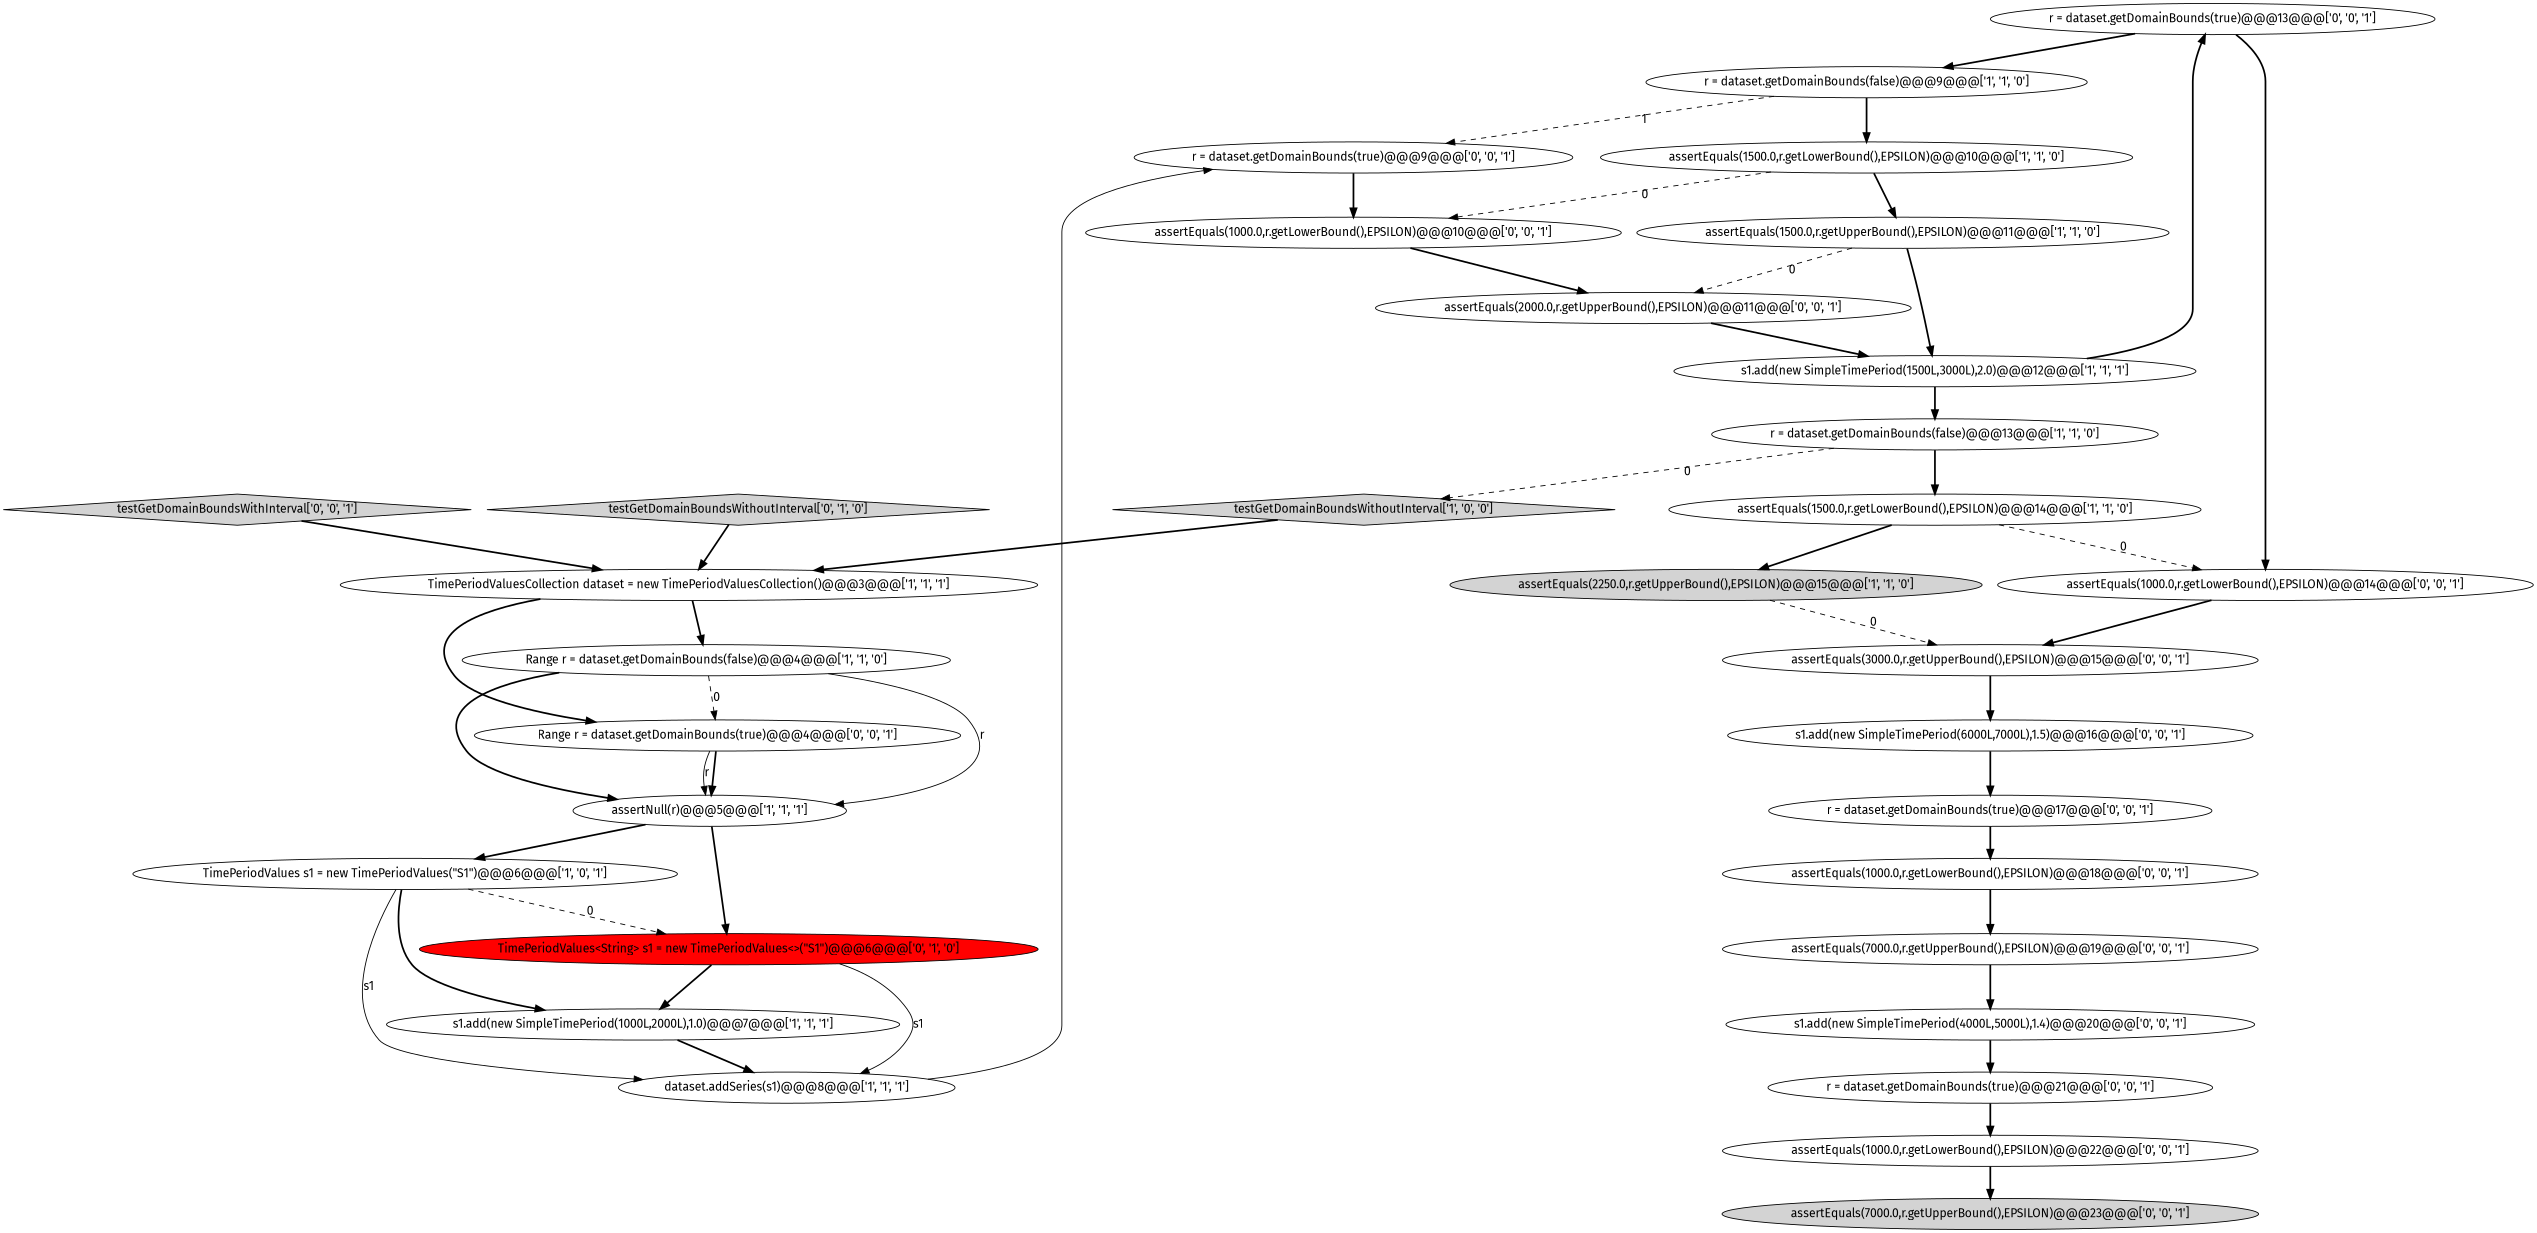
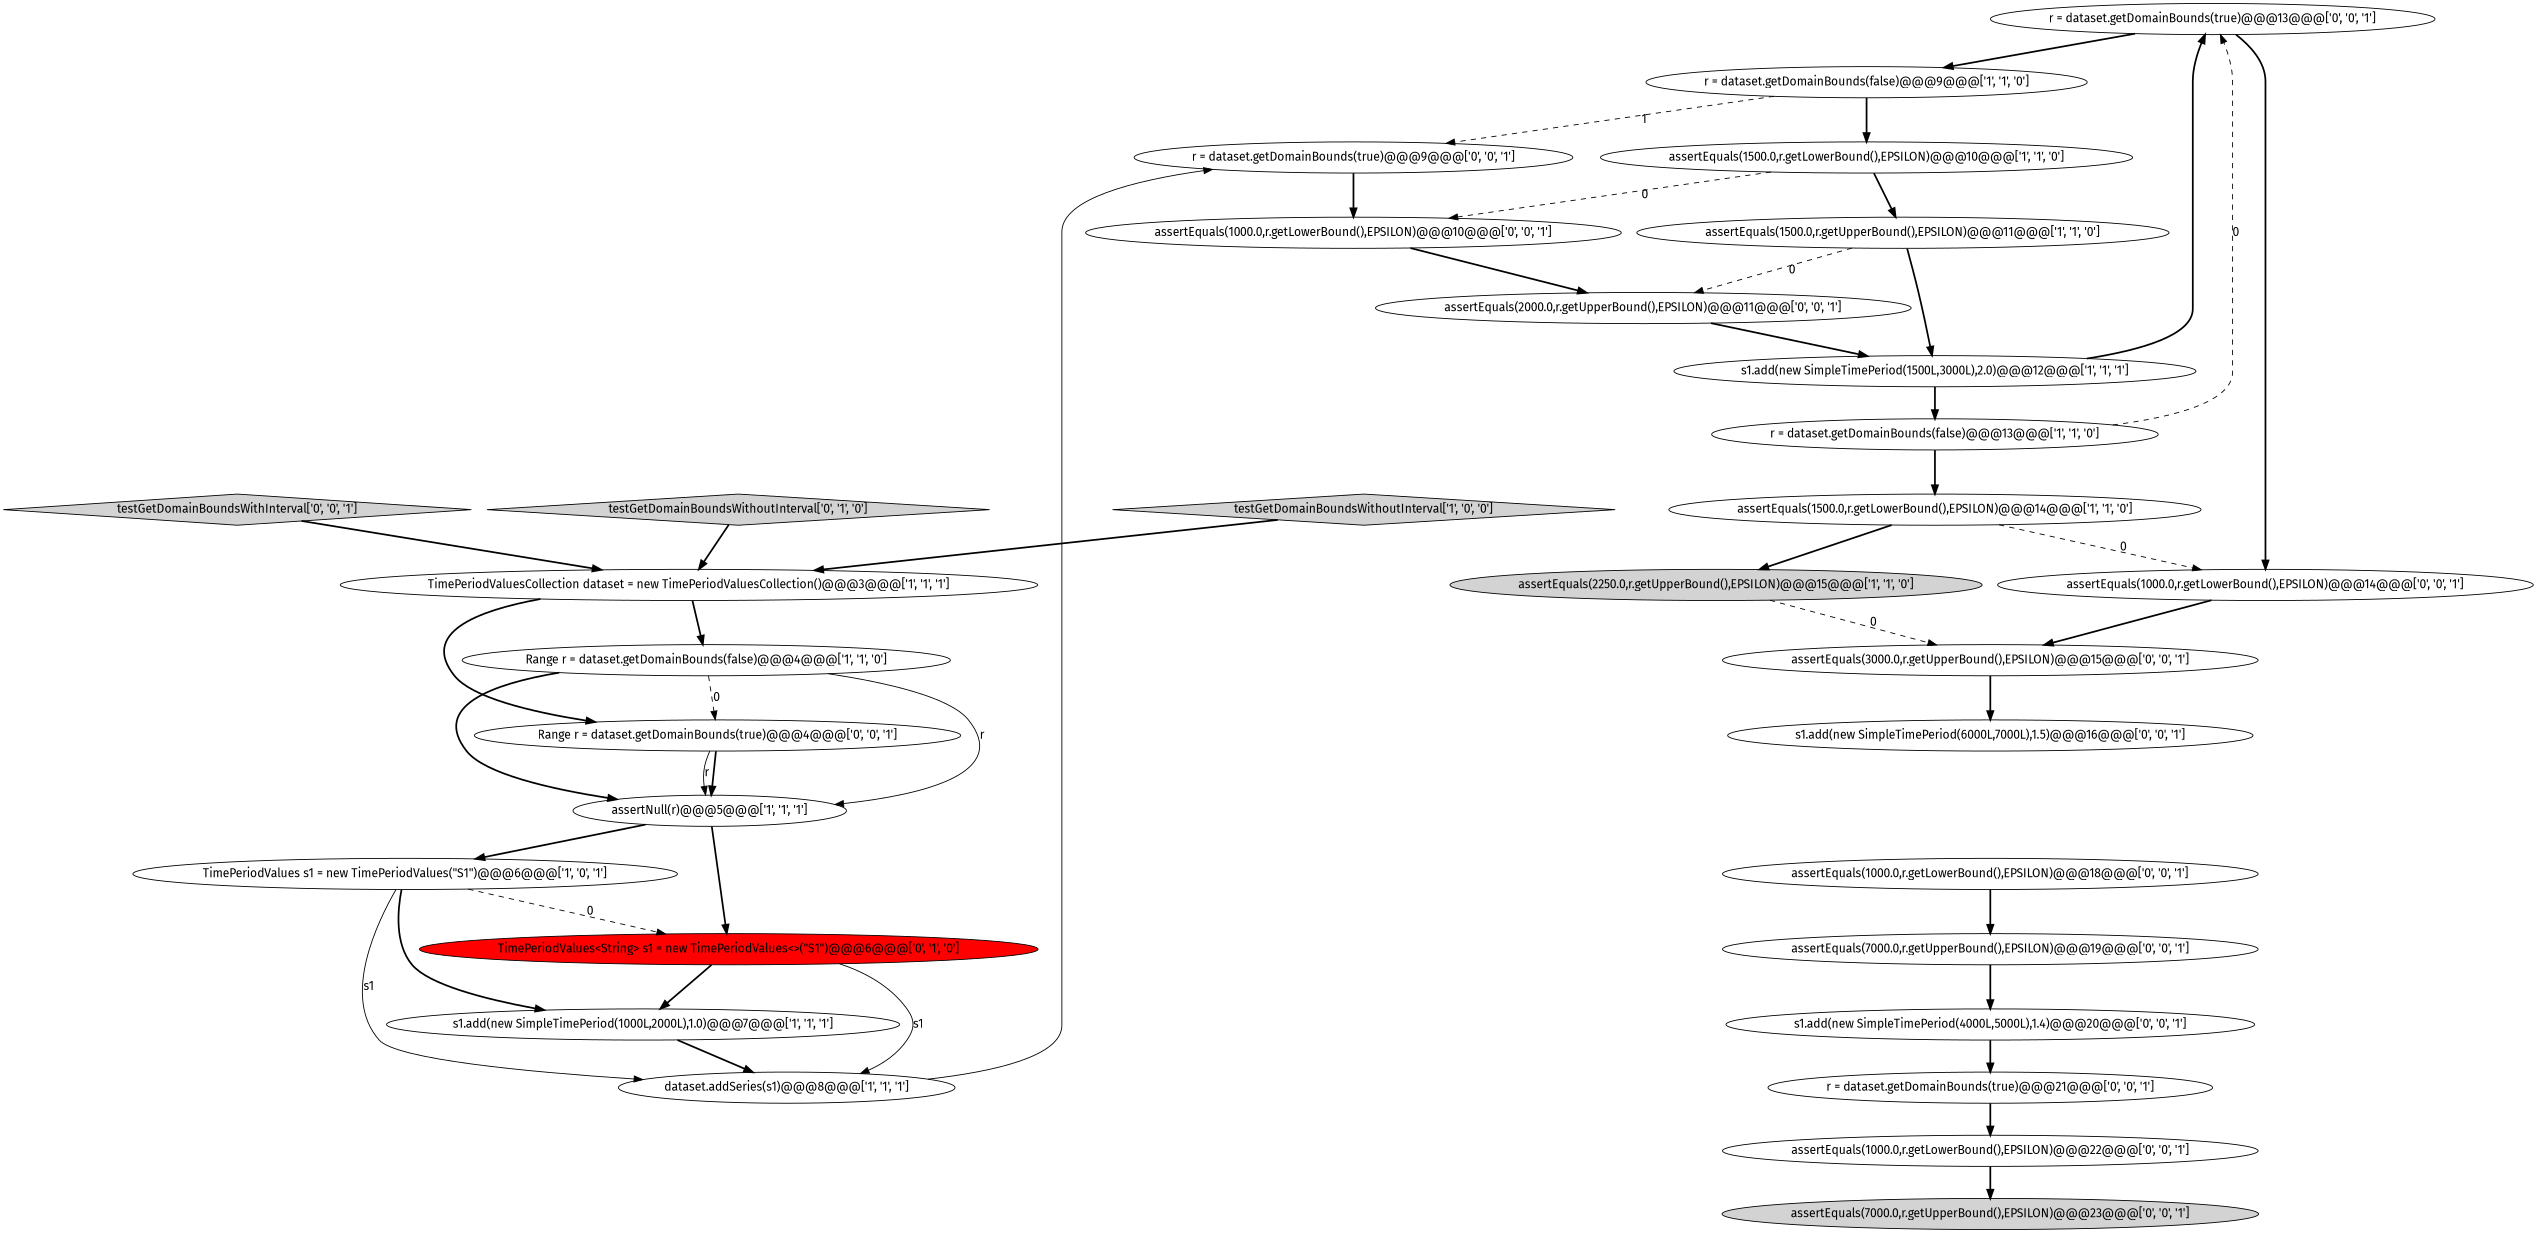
(1642, 473) -> (2233, 276)
(1990, 811) -> none
